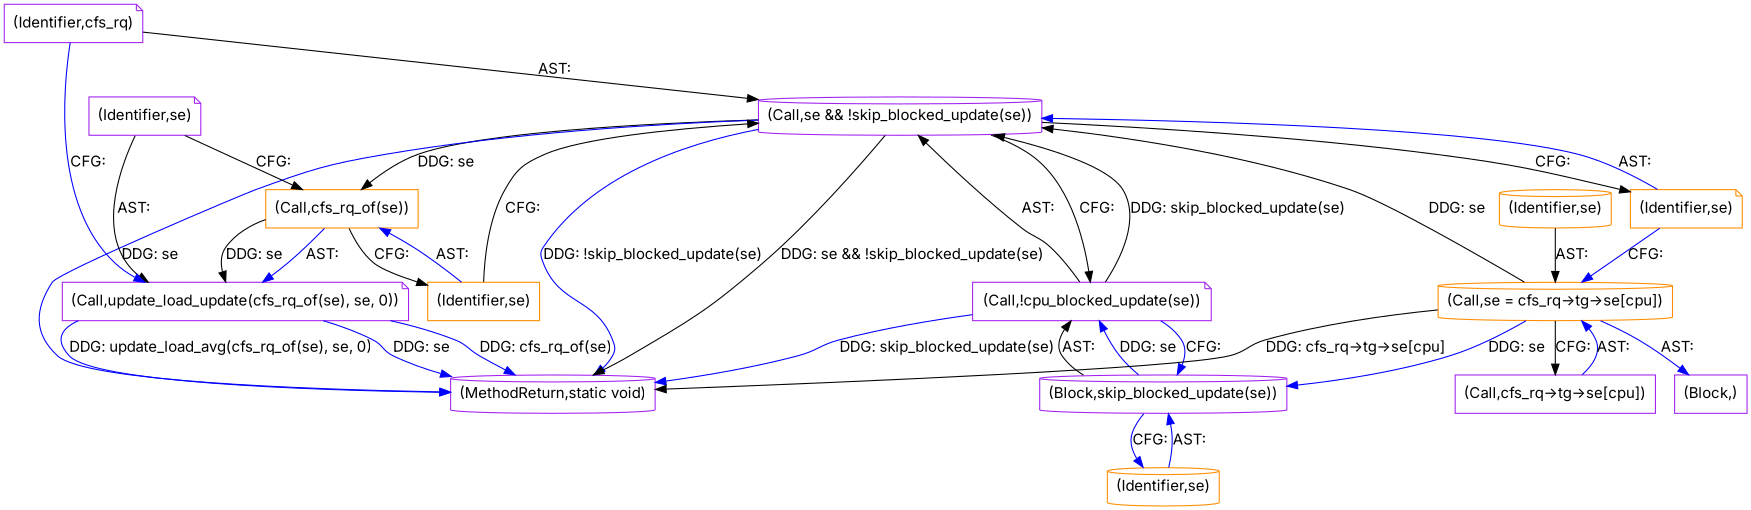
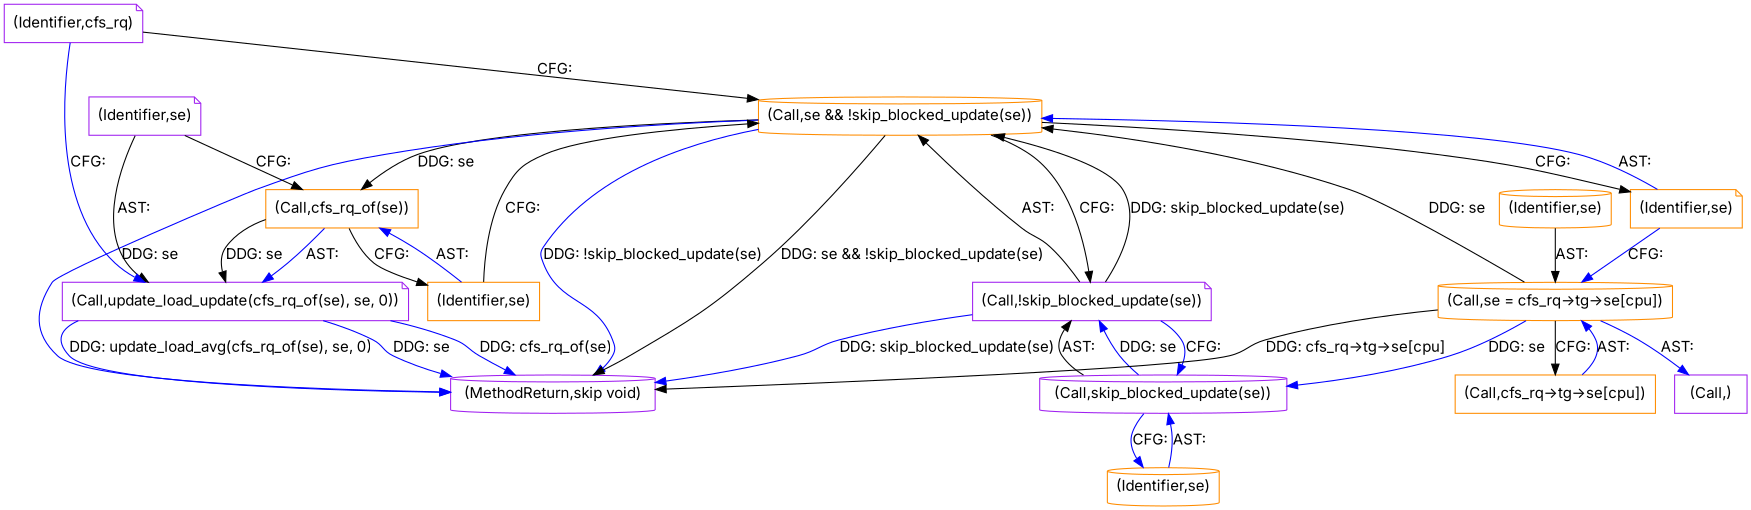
(557, 70) -> (557, 70)
(900, 116) -> (900, 116)
(1092, 301) -> (1092, 301)
(553, 394) -> (553, 394)
(1163, 394) -> (1163, 394)
(1555, 394) -> (1555, 394)
(1711, 394) -> (1711, 394)
